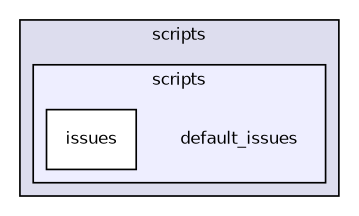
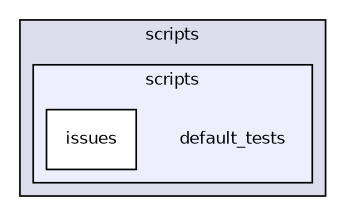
(239, 140) -> (233, 140)
